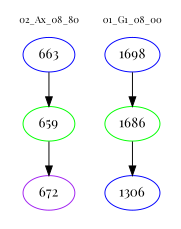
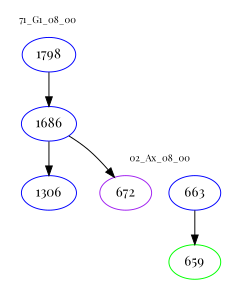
(49, 21) -> (160, 159)
(132, 21) -> (48, 21)
(132, 55) -> (49, 55)
(132, 124) -> (49, 124)
(49, 154) -> (98, 159)
